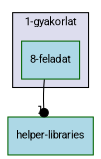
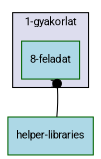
(44, 94) -> (58, 102)
